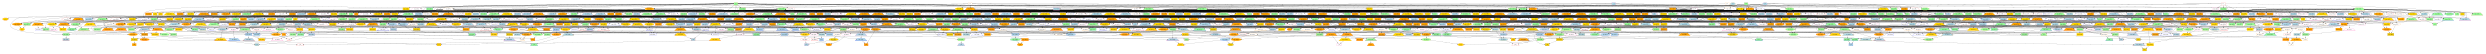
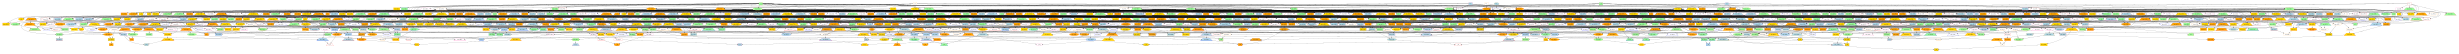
(2223, 9) -> (2410, 9)
(684, 14) -> none
(2091, 14) -> (2083, 14)
(1503, 24) -> none
